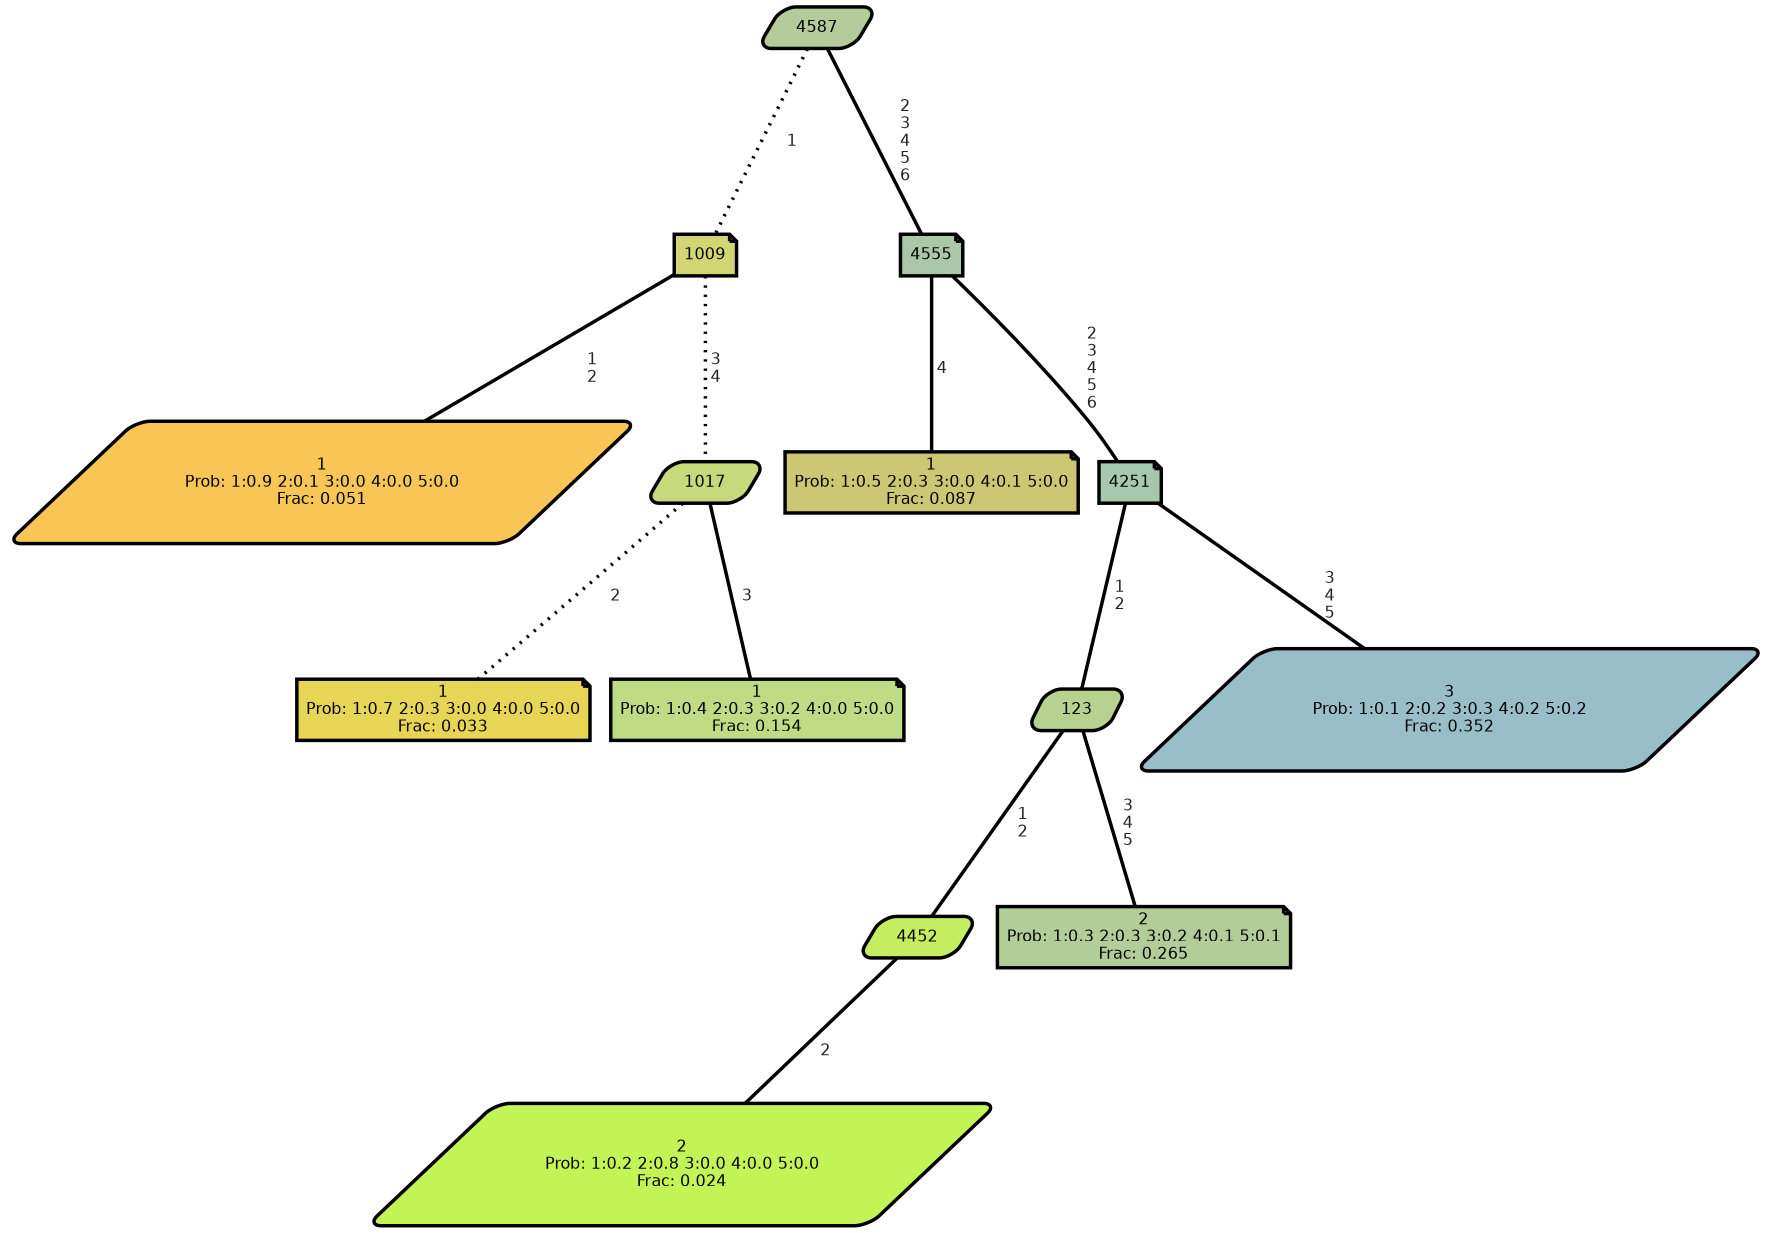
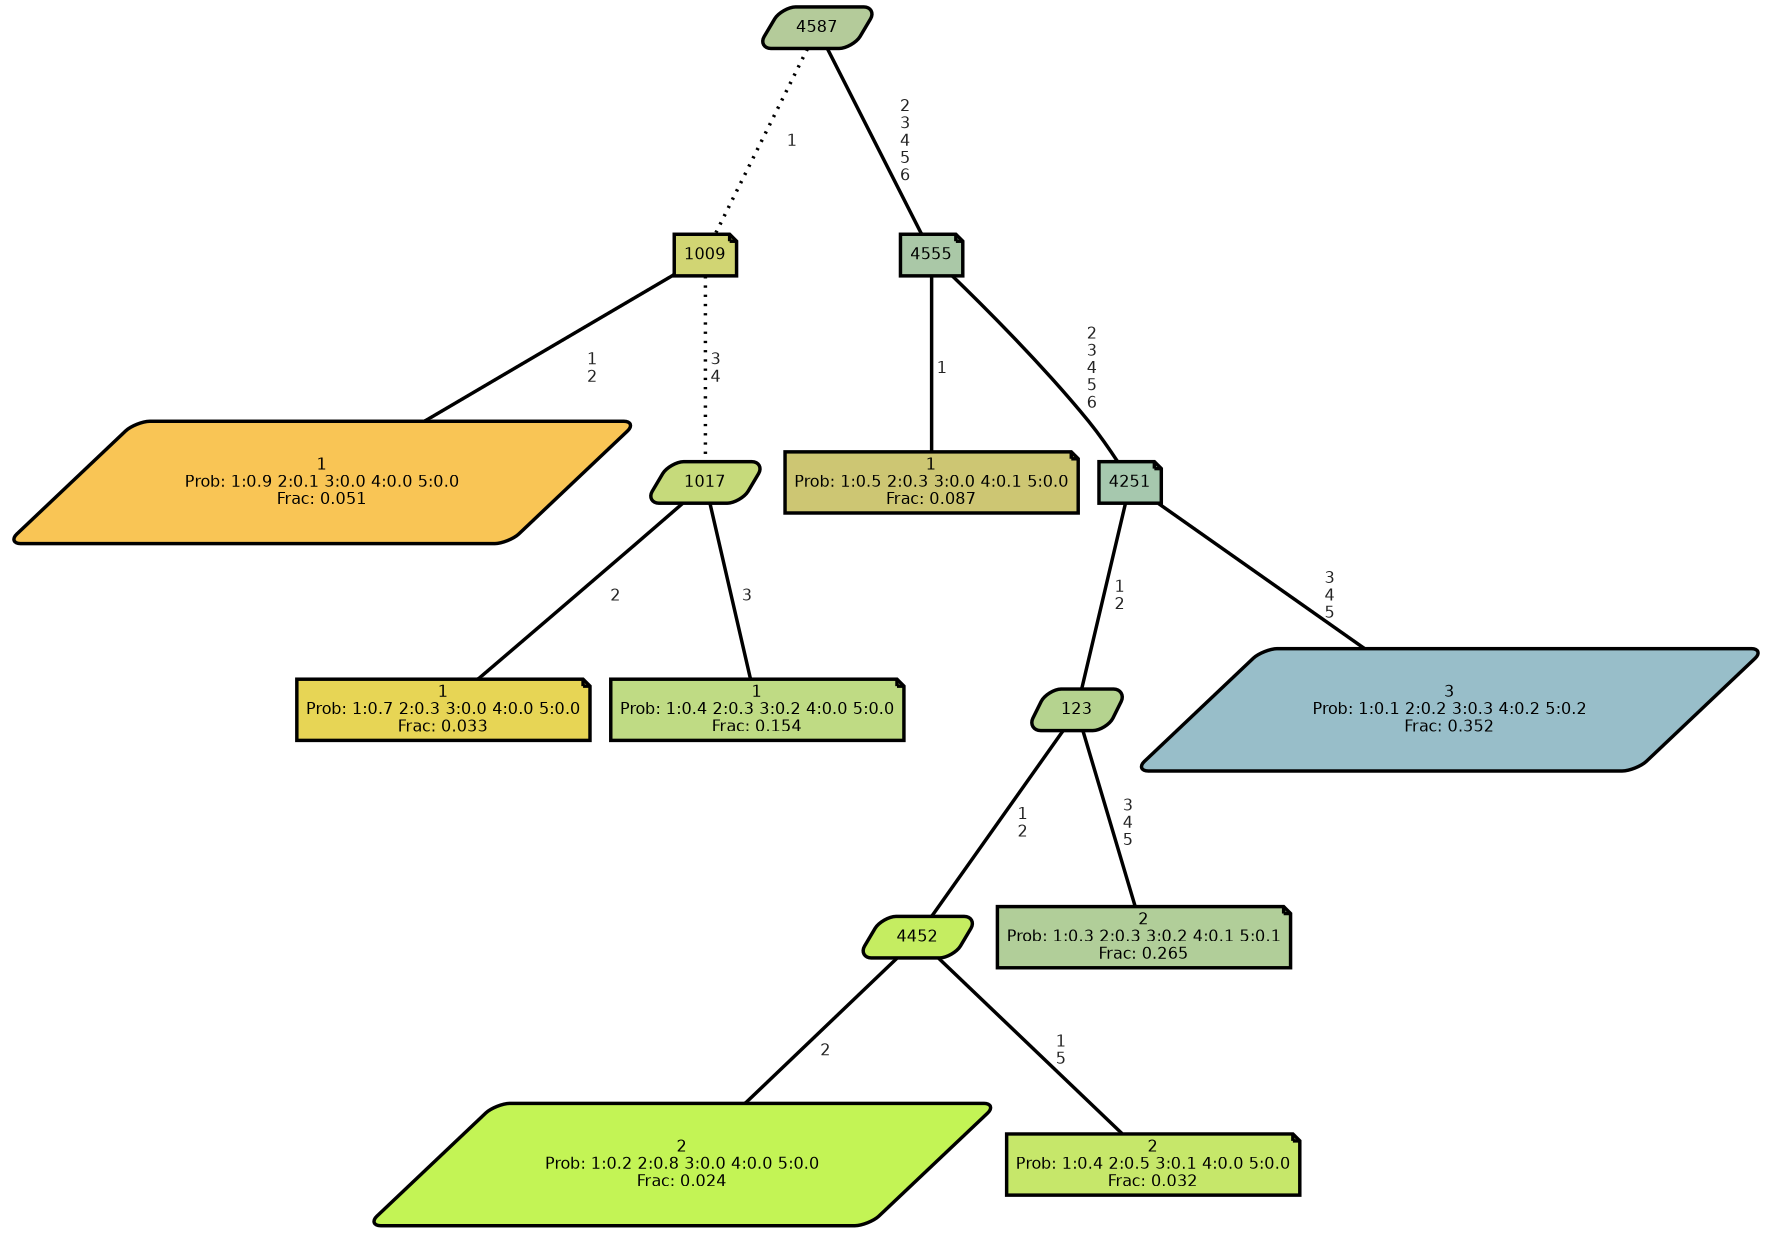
(940, 369) -> (940, 369)
(580, 591) -> (580, 591)
none -> (1153, 1165)
